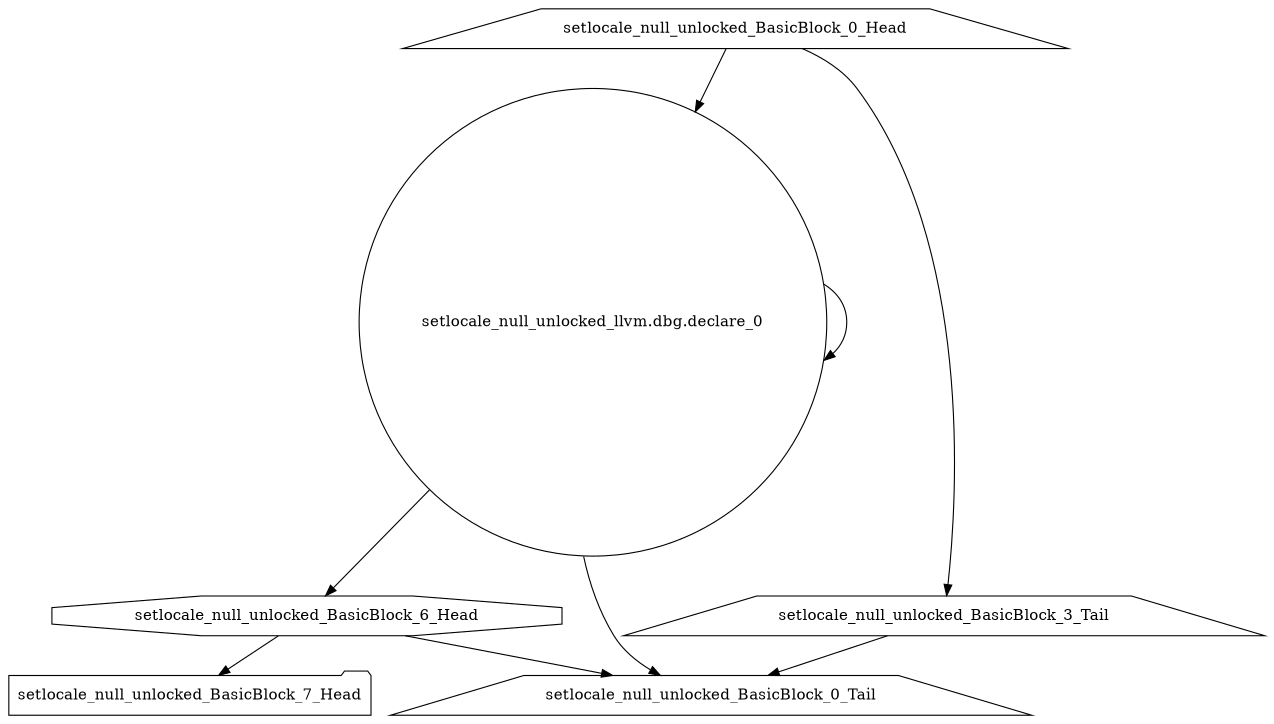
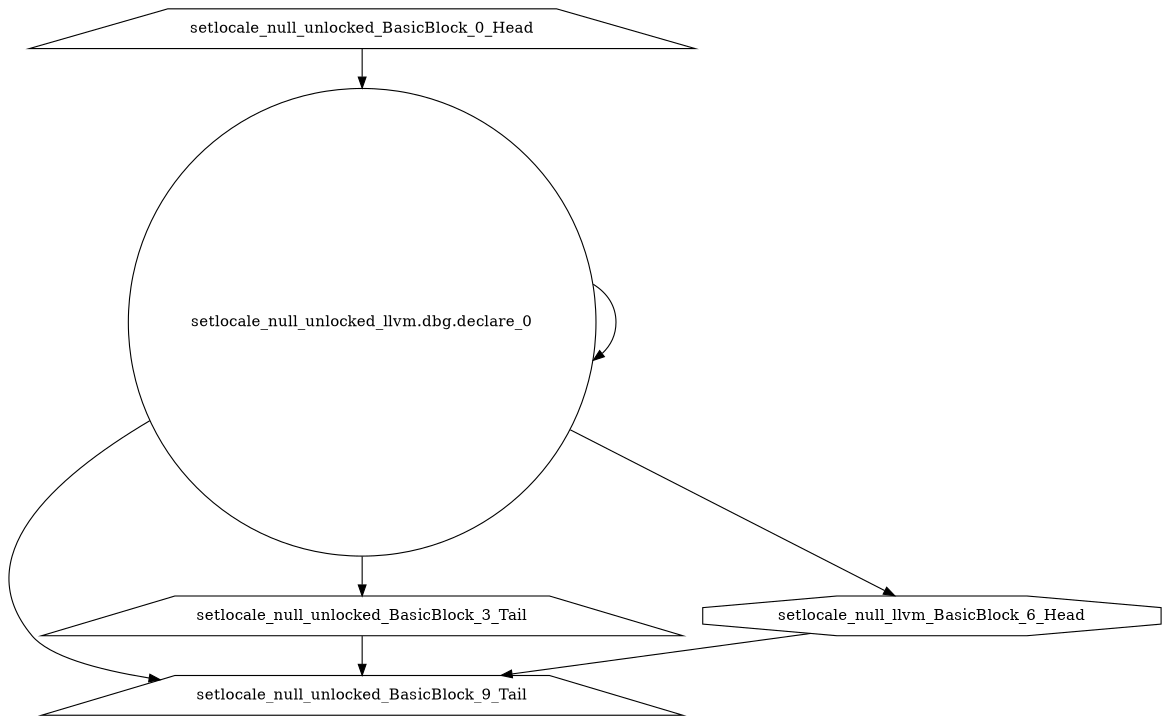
(940, 294) -> (362, 571)
(307, 616) -> (932, 616)
(190, 695) -> none
(711, 695) -> (362, 695)
